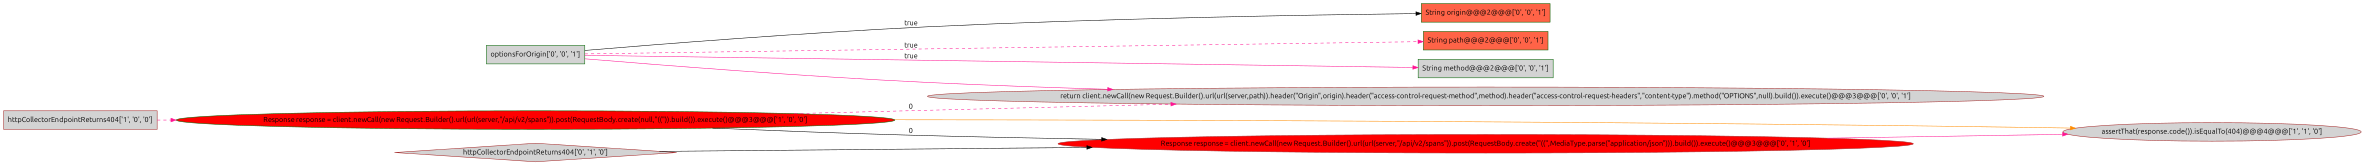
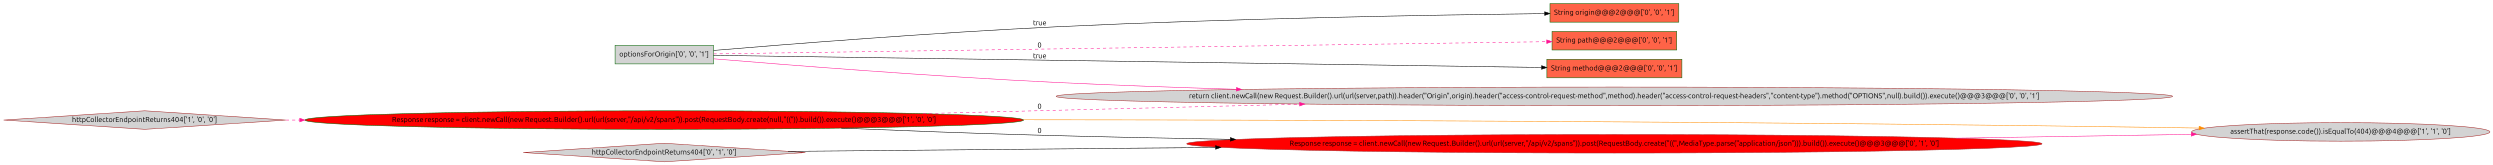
(911, 46) -> (1040, 46)
(999, 61) -> (1128, 61)
(1486, 69) -> (1614, 69)
(80, 120) -> (145, 120)
